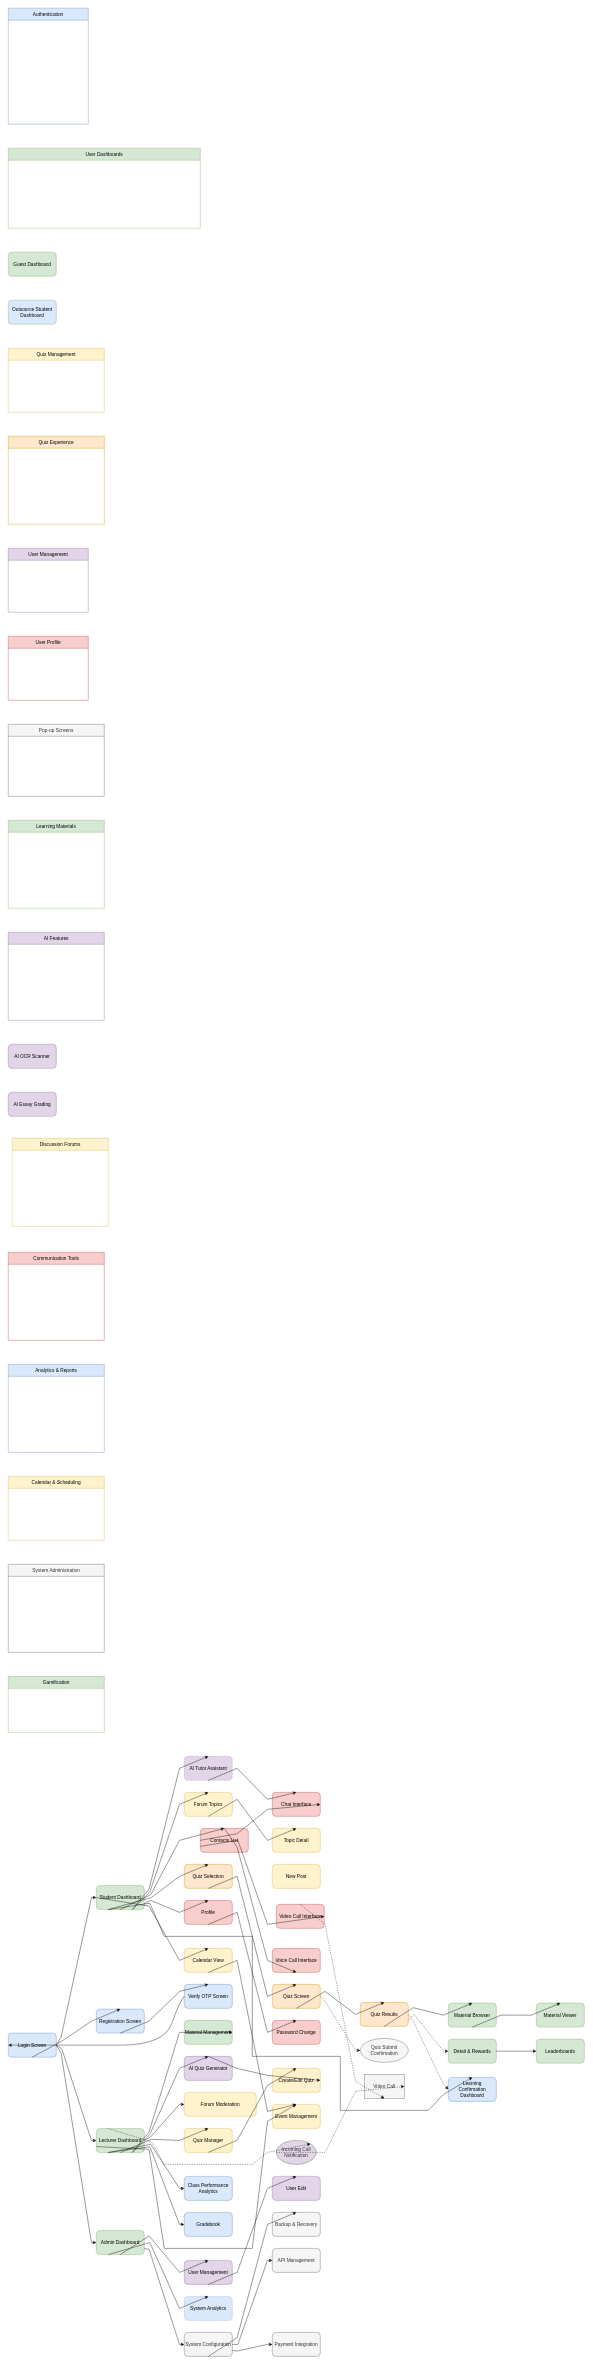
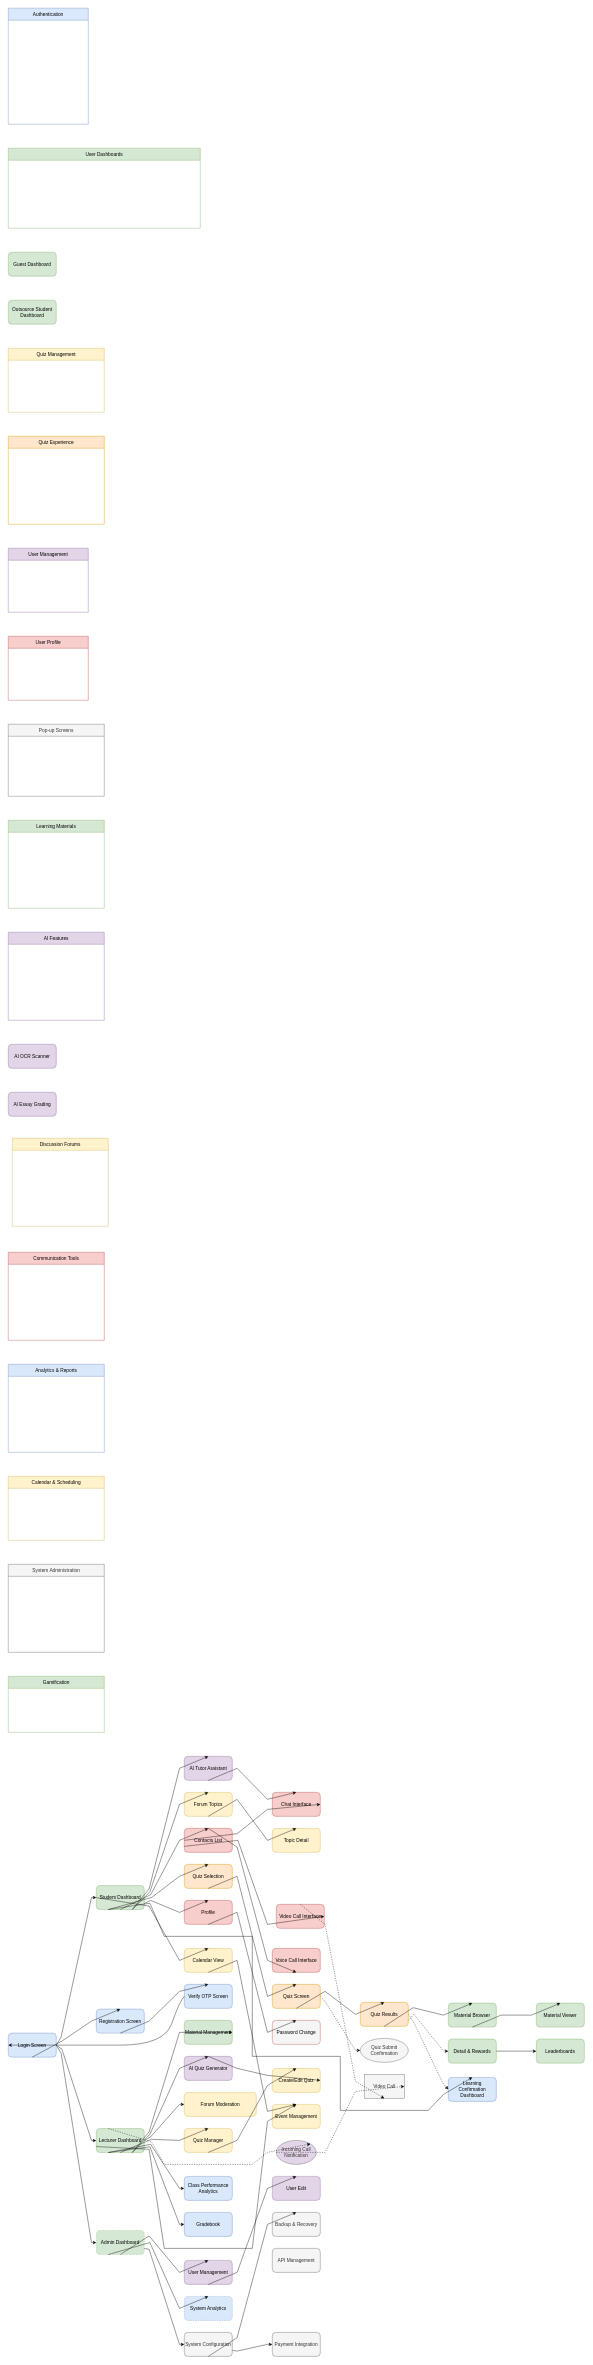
(32, 312) -> (32, 312)
(208, 1768) -> (208, 1768)
(224, 1840) -> (208, 1840)
(296, 1876) -> none
(296, 2032) -> (296, 2032)
(120, 2242) -> (120, 2242)
(267, 2260) -> none
